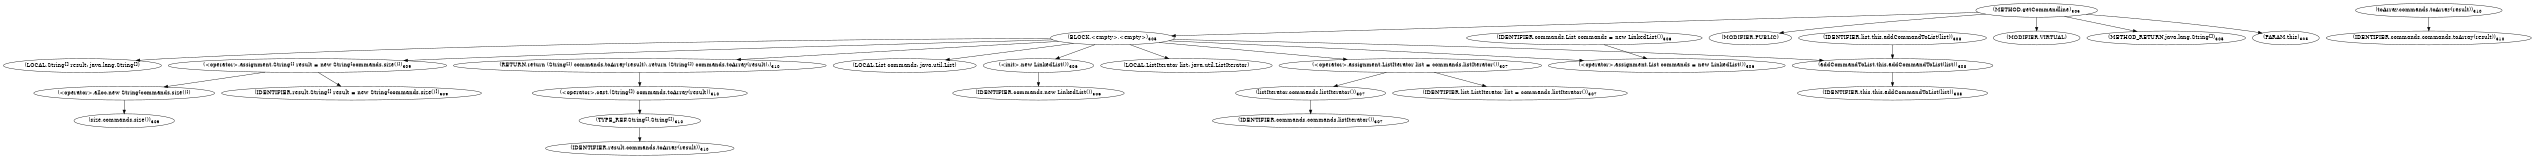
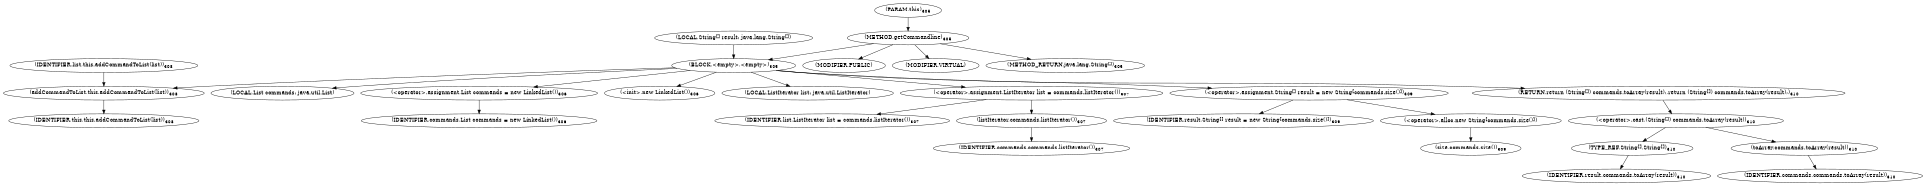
(2172, 22) -> (908, 22)
(595, 44) -> (734, 50)
(1618, 49) -> (479, 105)
(1038, 93) -> none
none -> (1739, 134)
